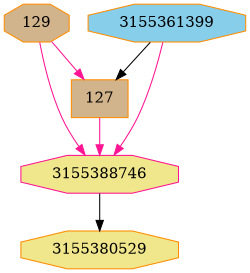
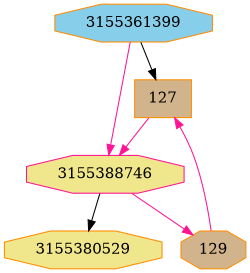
(54, 97) -> (158, 211)
